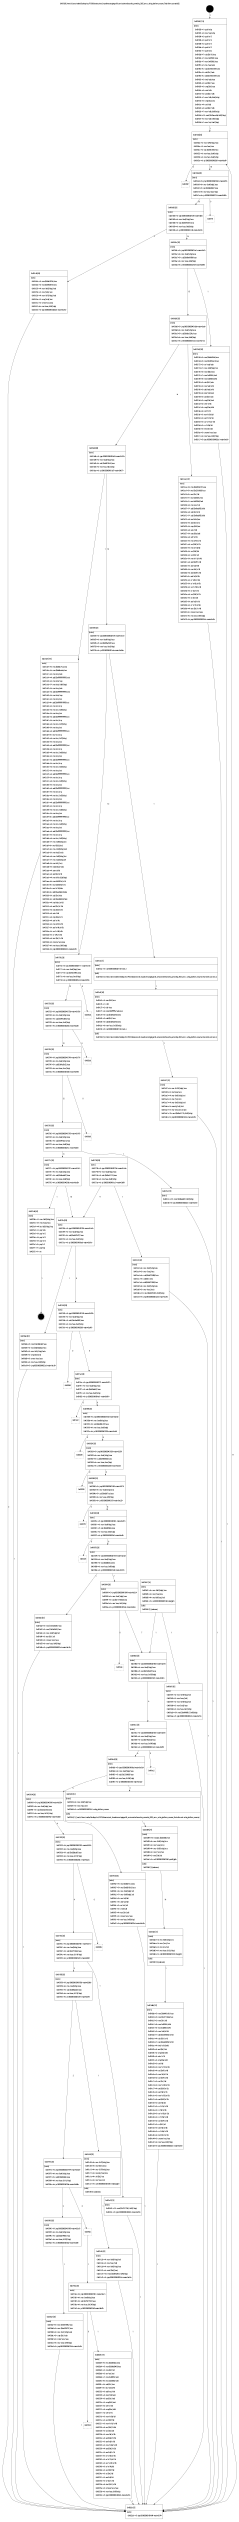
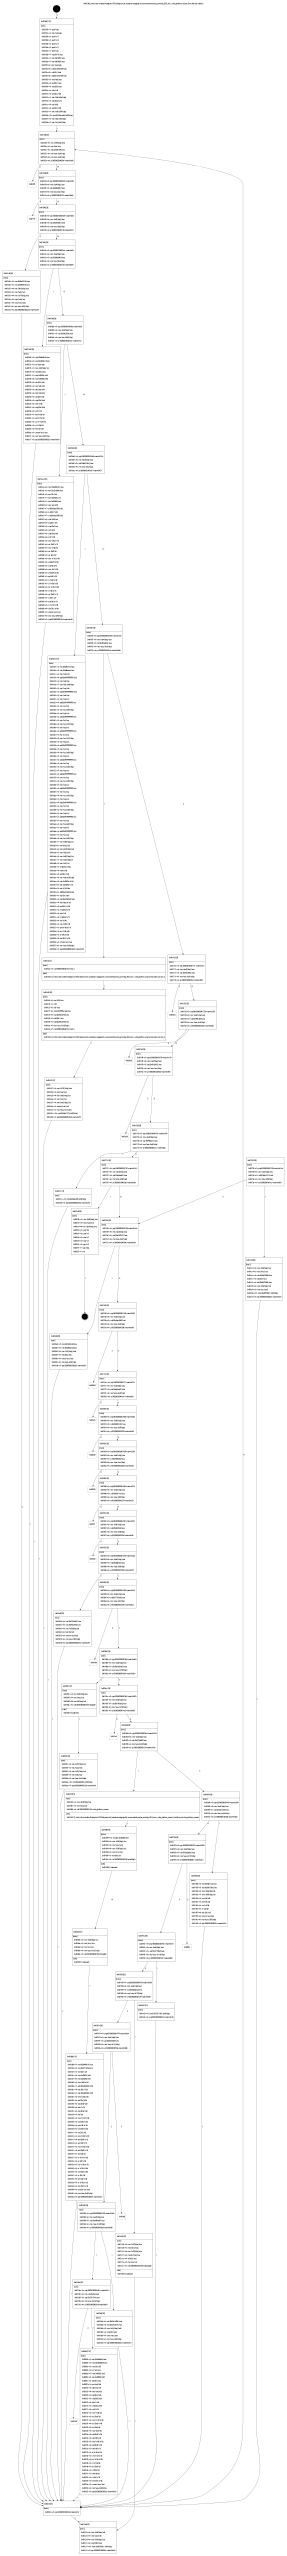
(153, 1632) -> (101, 1680)
(88, 2259) -> (94, 2255)
(134, 2392) -> (74, 2519)
